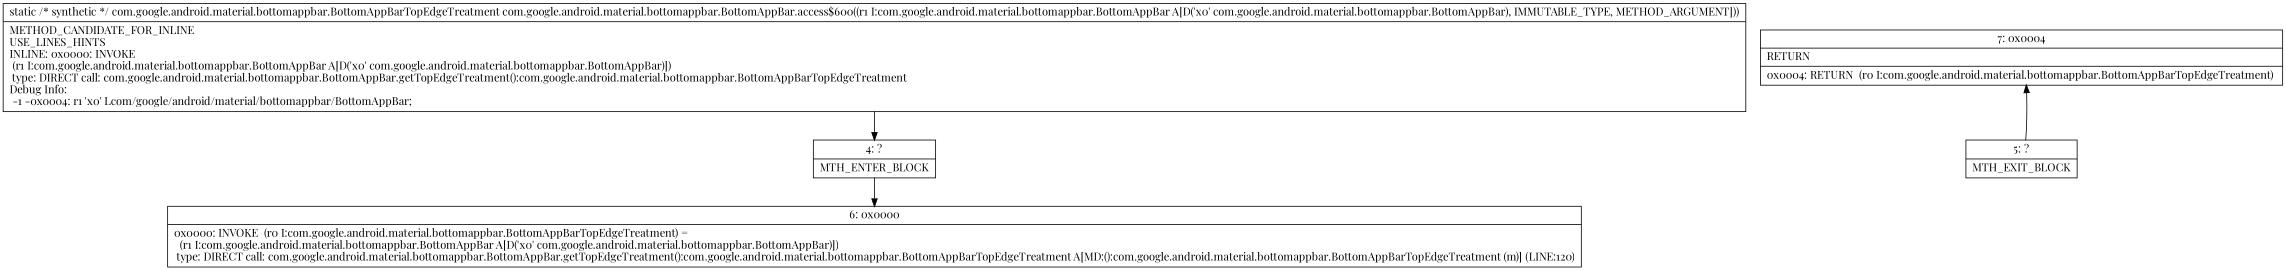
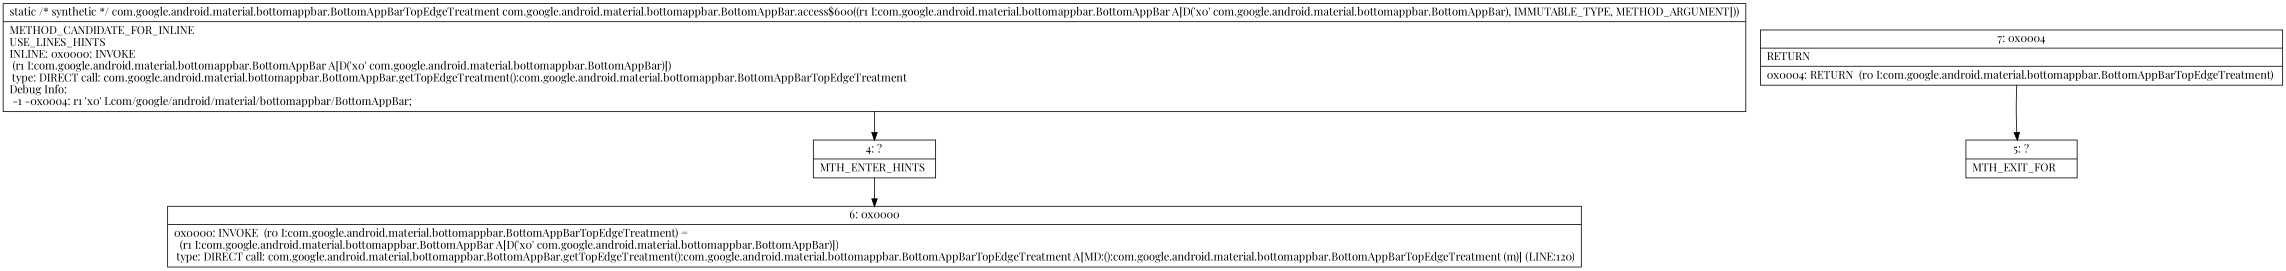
(2027, 117) -> (2016, 109)
(874, 168) -> (873, 168)
(2022, 168) -> (2014, 168)
